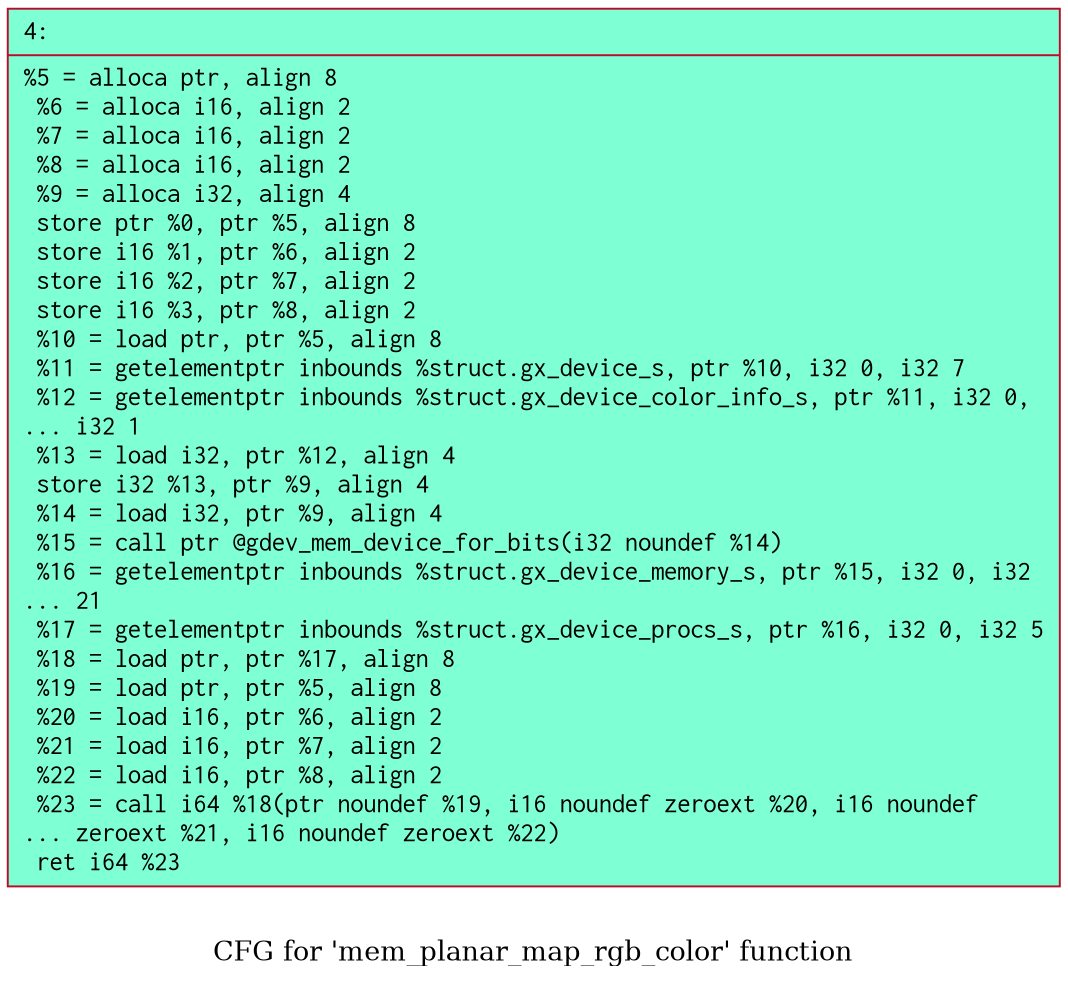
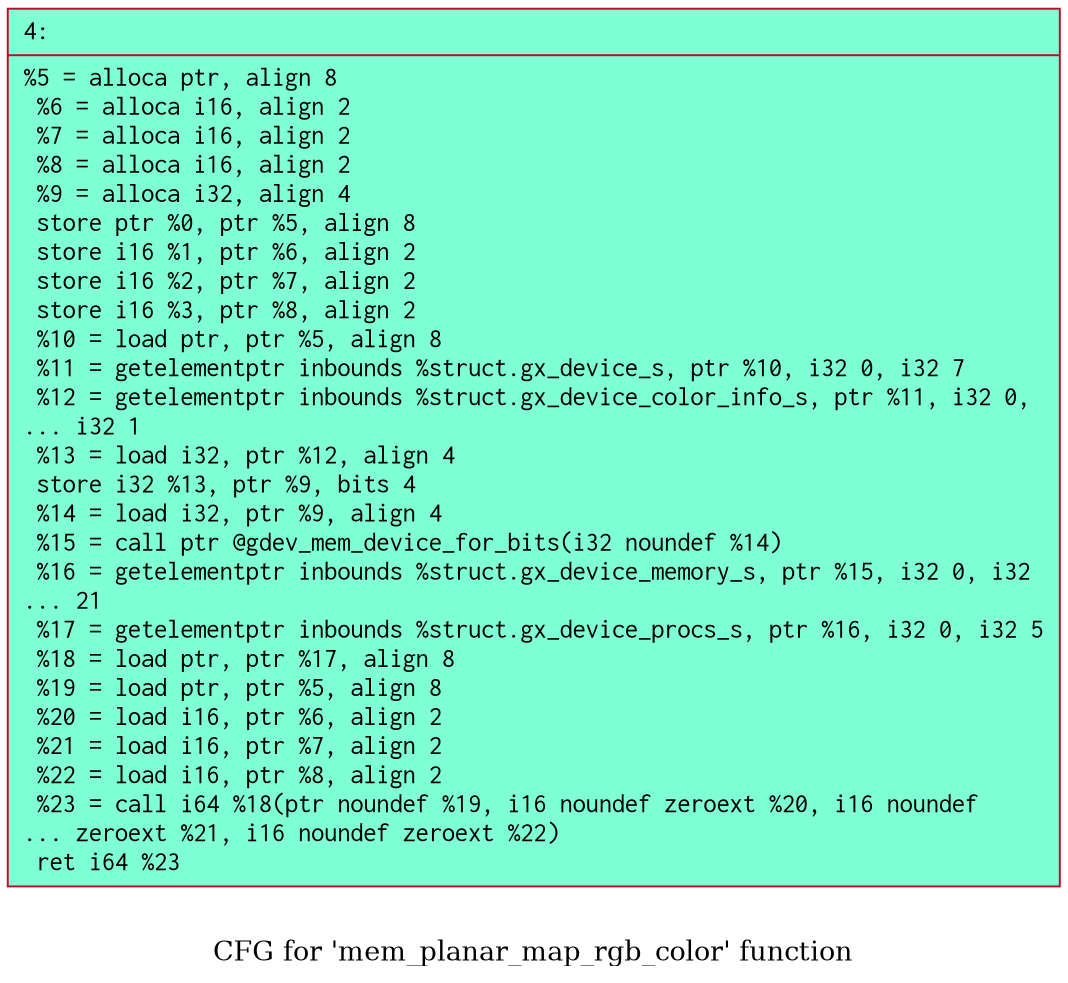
(227, 484) -> (220, 484)
